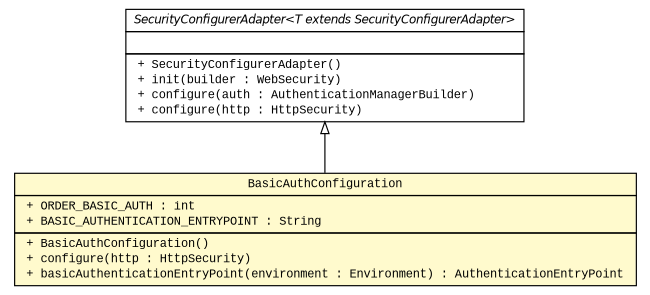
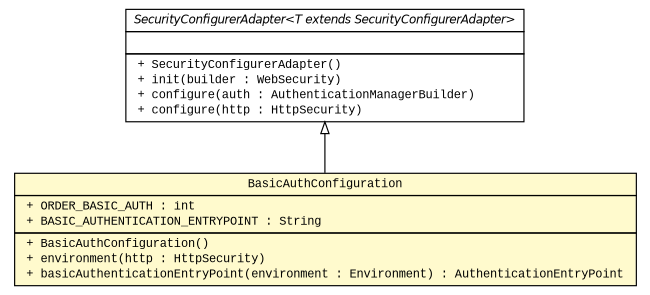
(139, 259) -> (146, 259)
